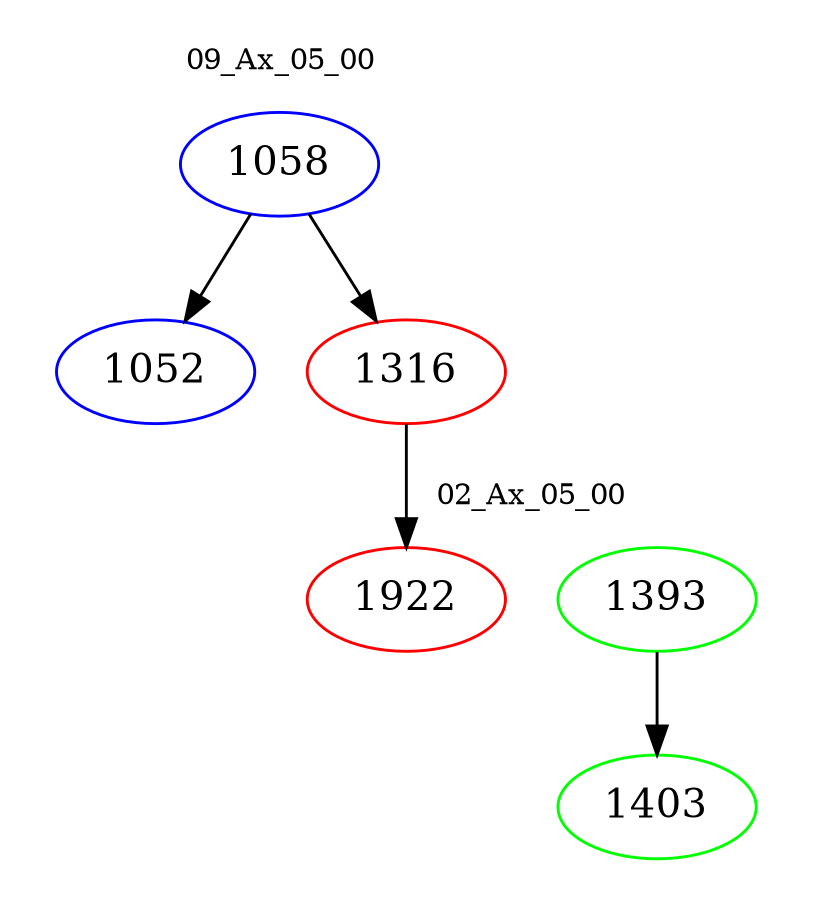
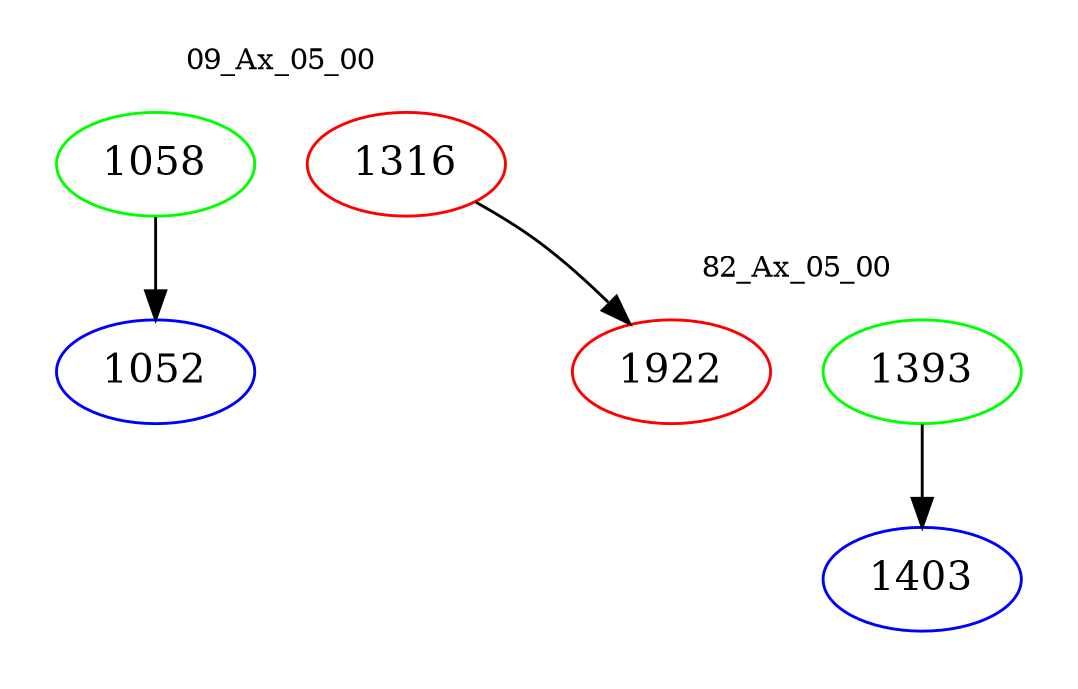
(280, 164) -> (156, 164)
(335, 255) -> none
(532, 497) -> (797, 269)
(657, 807) -> (922, 579)
